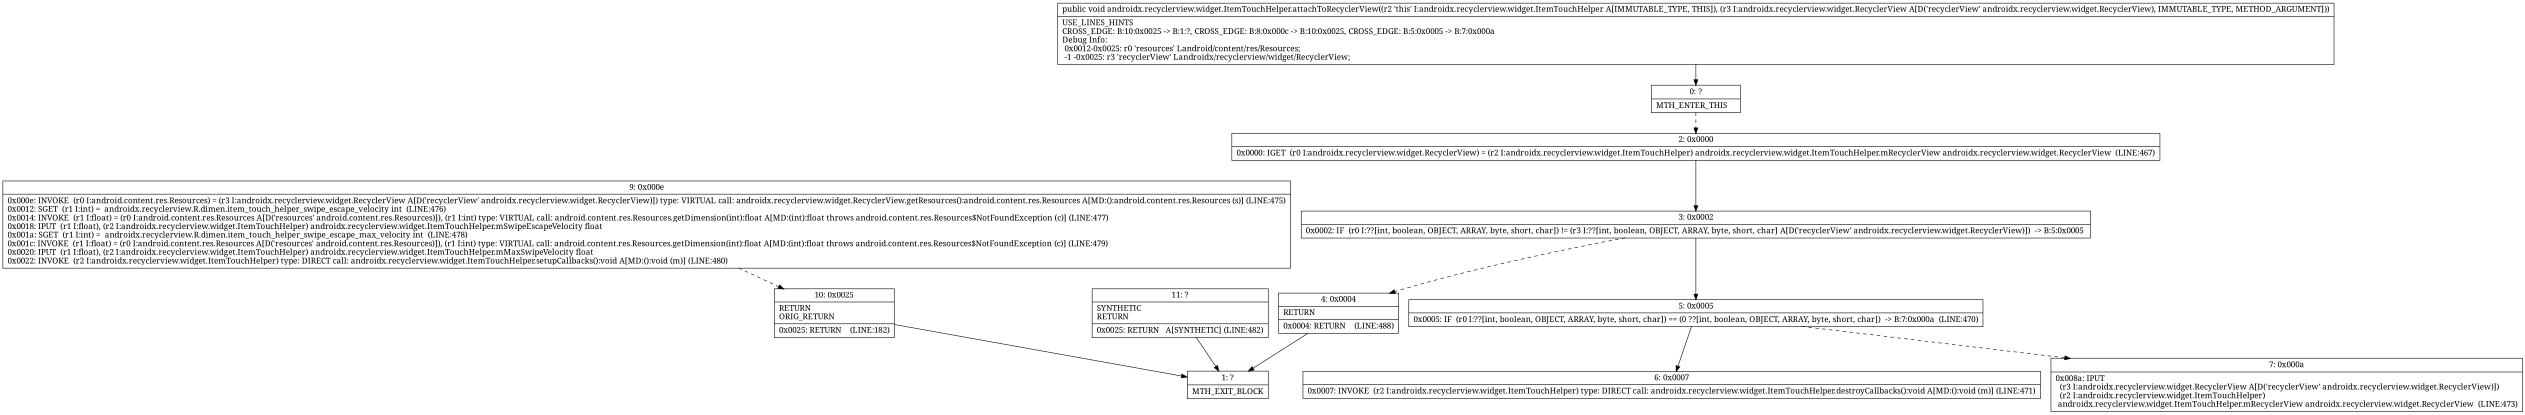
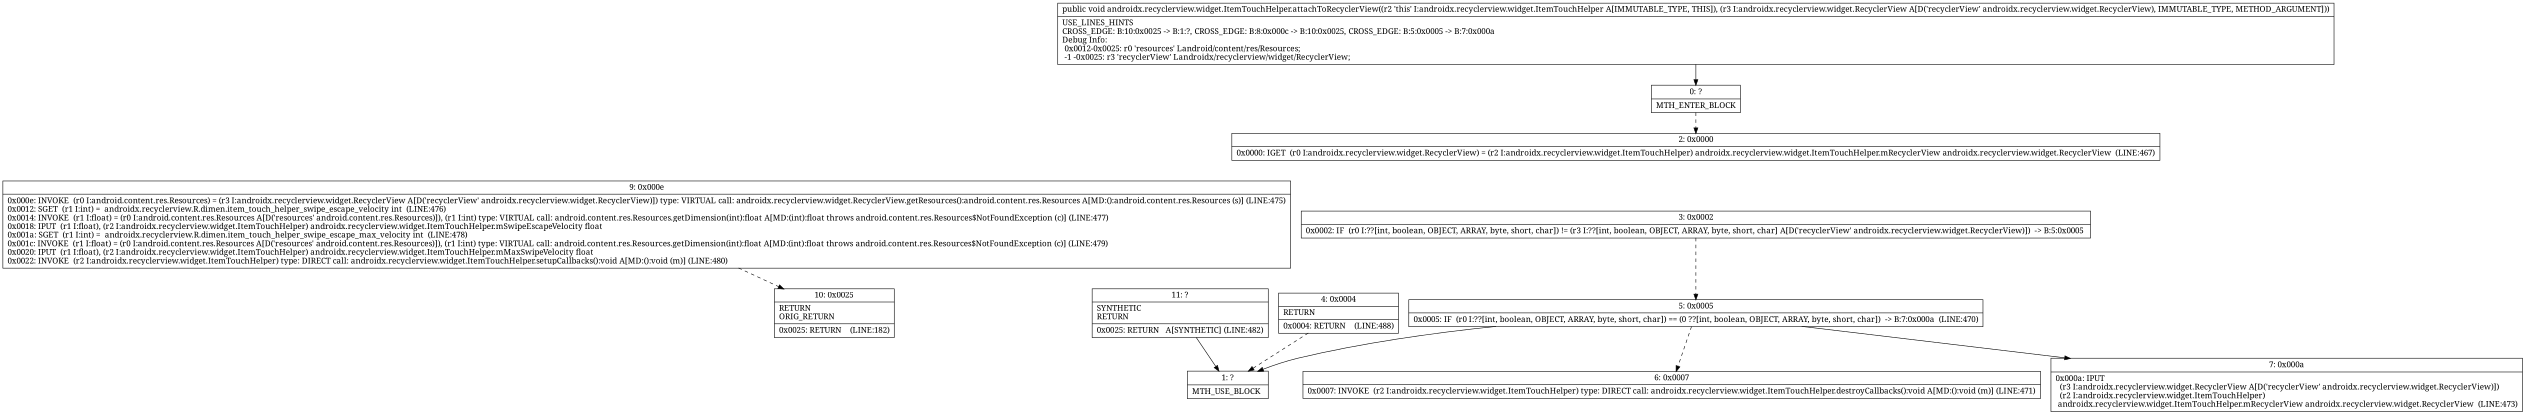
(1692, 106) -> (1696, 106)
(1696, 183) -> none
(1509, 262) -> none
(1696, 266) -> (1696, 266)
(1933, 342) -> (1933, 342)
(1685, 346) -> (1685, 346)
(1038, 350) -> (1378, 342)
(1281, 351) -> (1281, 351)
(2082, 379) -> (2082, 379)
(1228, 391) -> (1226, 391)
